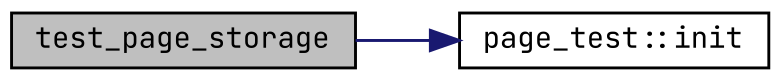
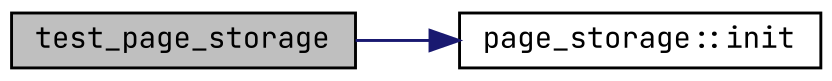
(614, 40) -> (640, 40)
